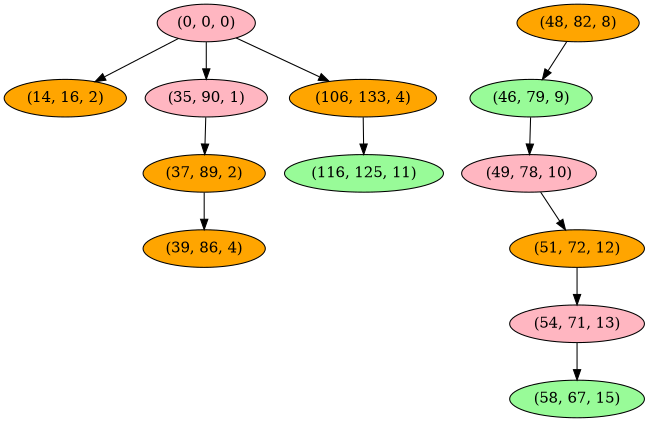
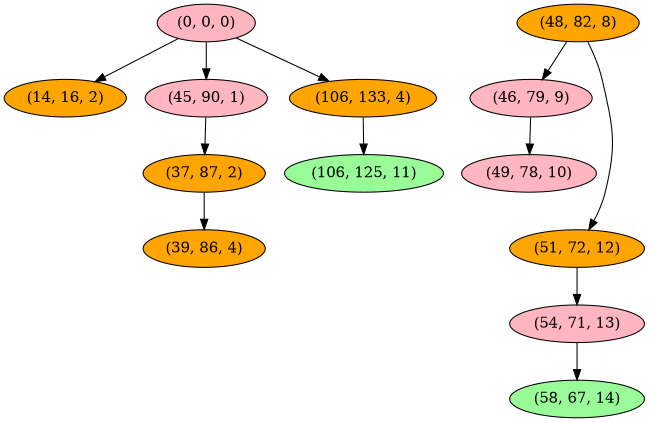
(206, 98) -> (206, 98)
(531, 98) -> (531, 98)
(204, 173) -> (204, 173)
(364, 173) -> (364, 173)
(550, 207) -> (612, 131)
(577, 399) -> (577, 399)
